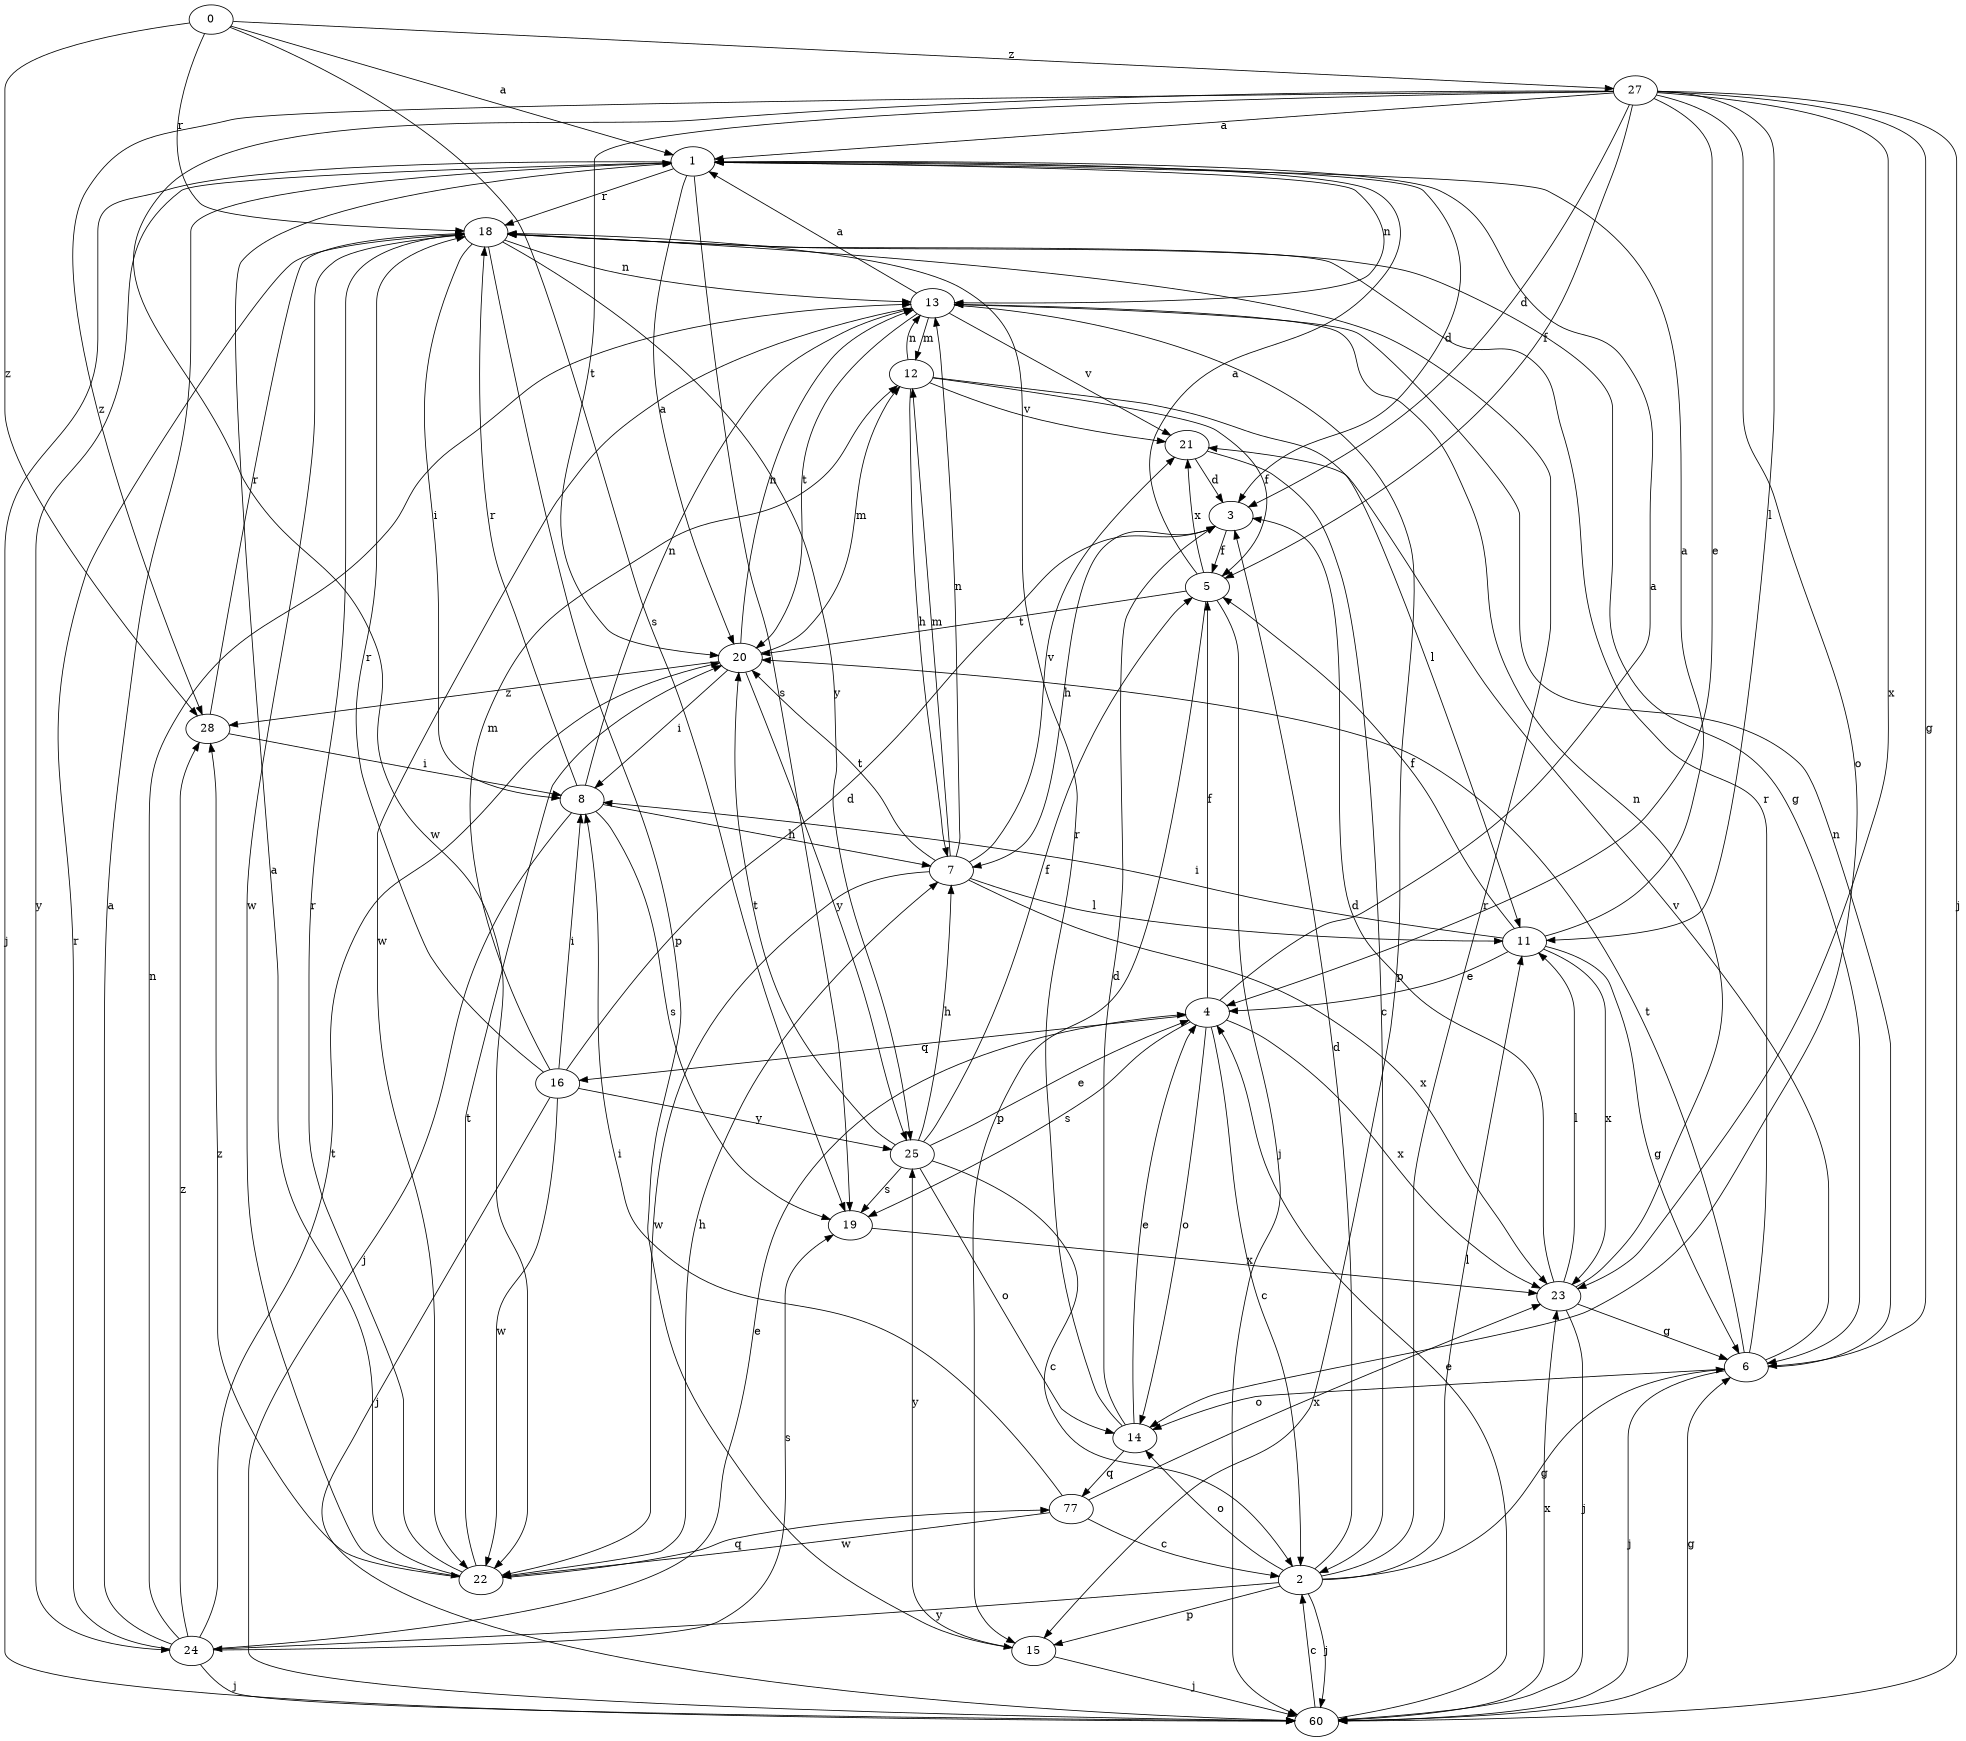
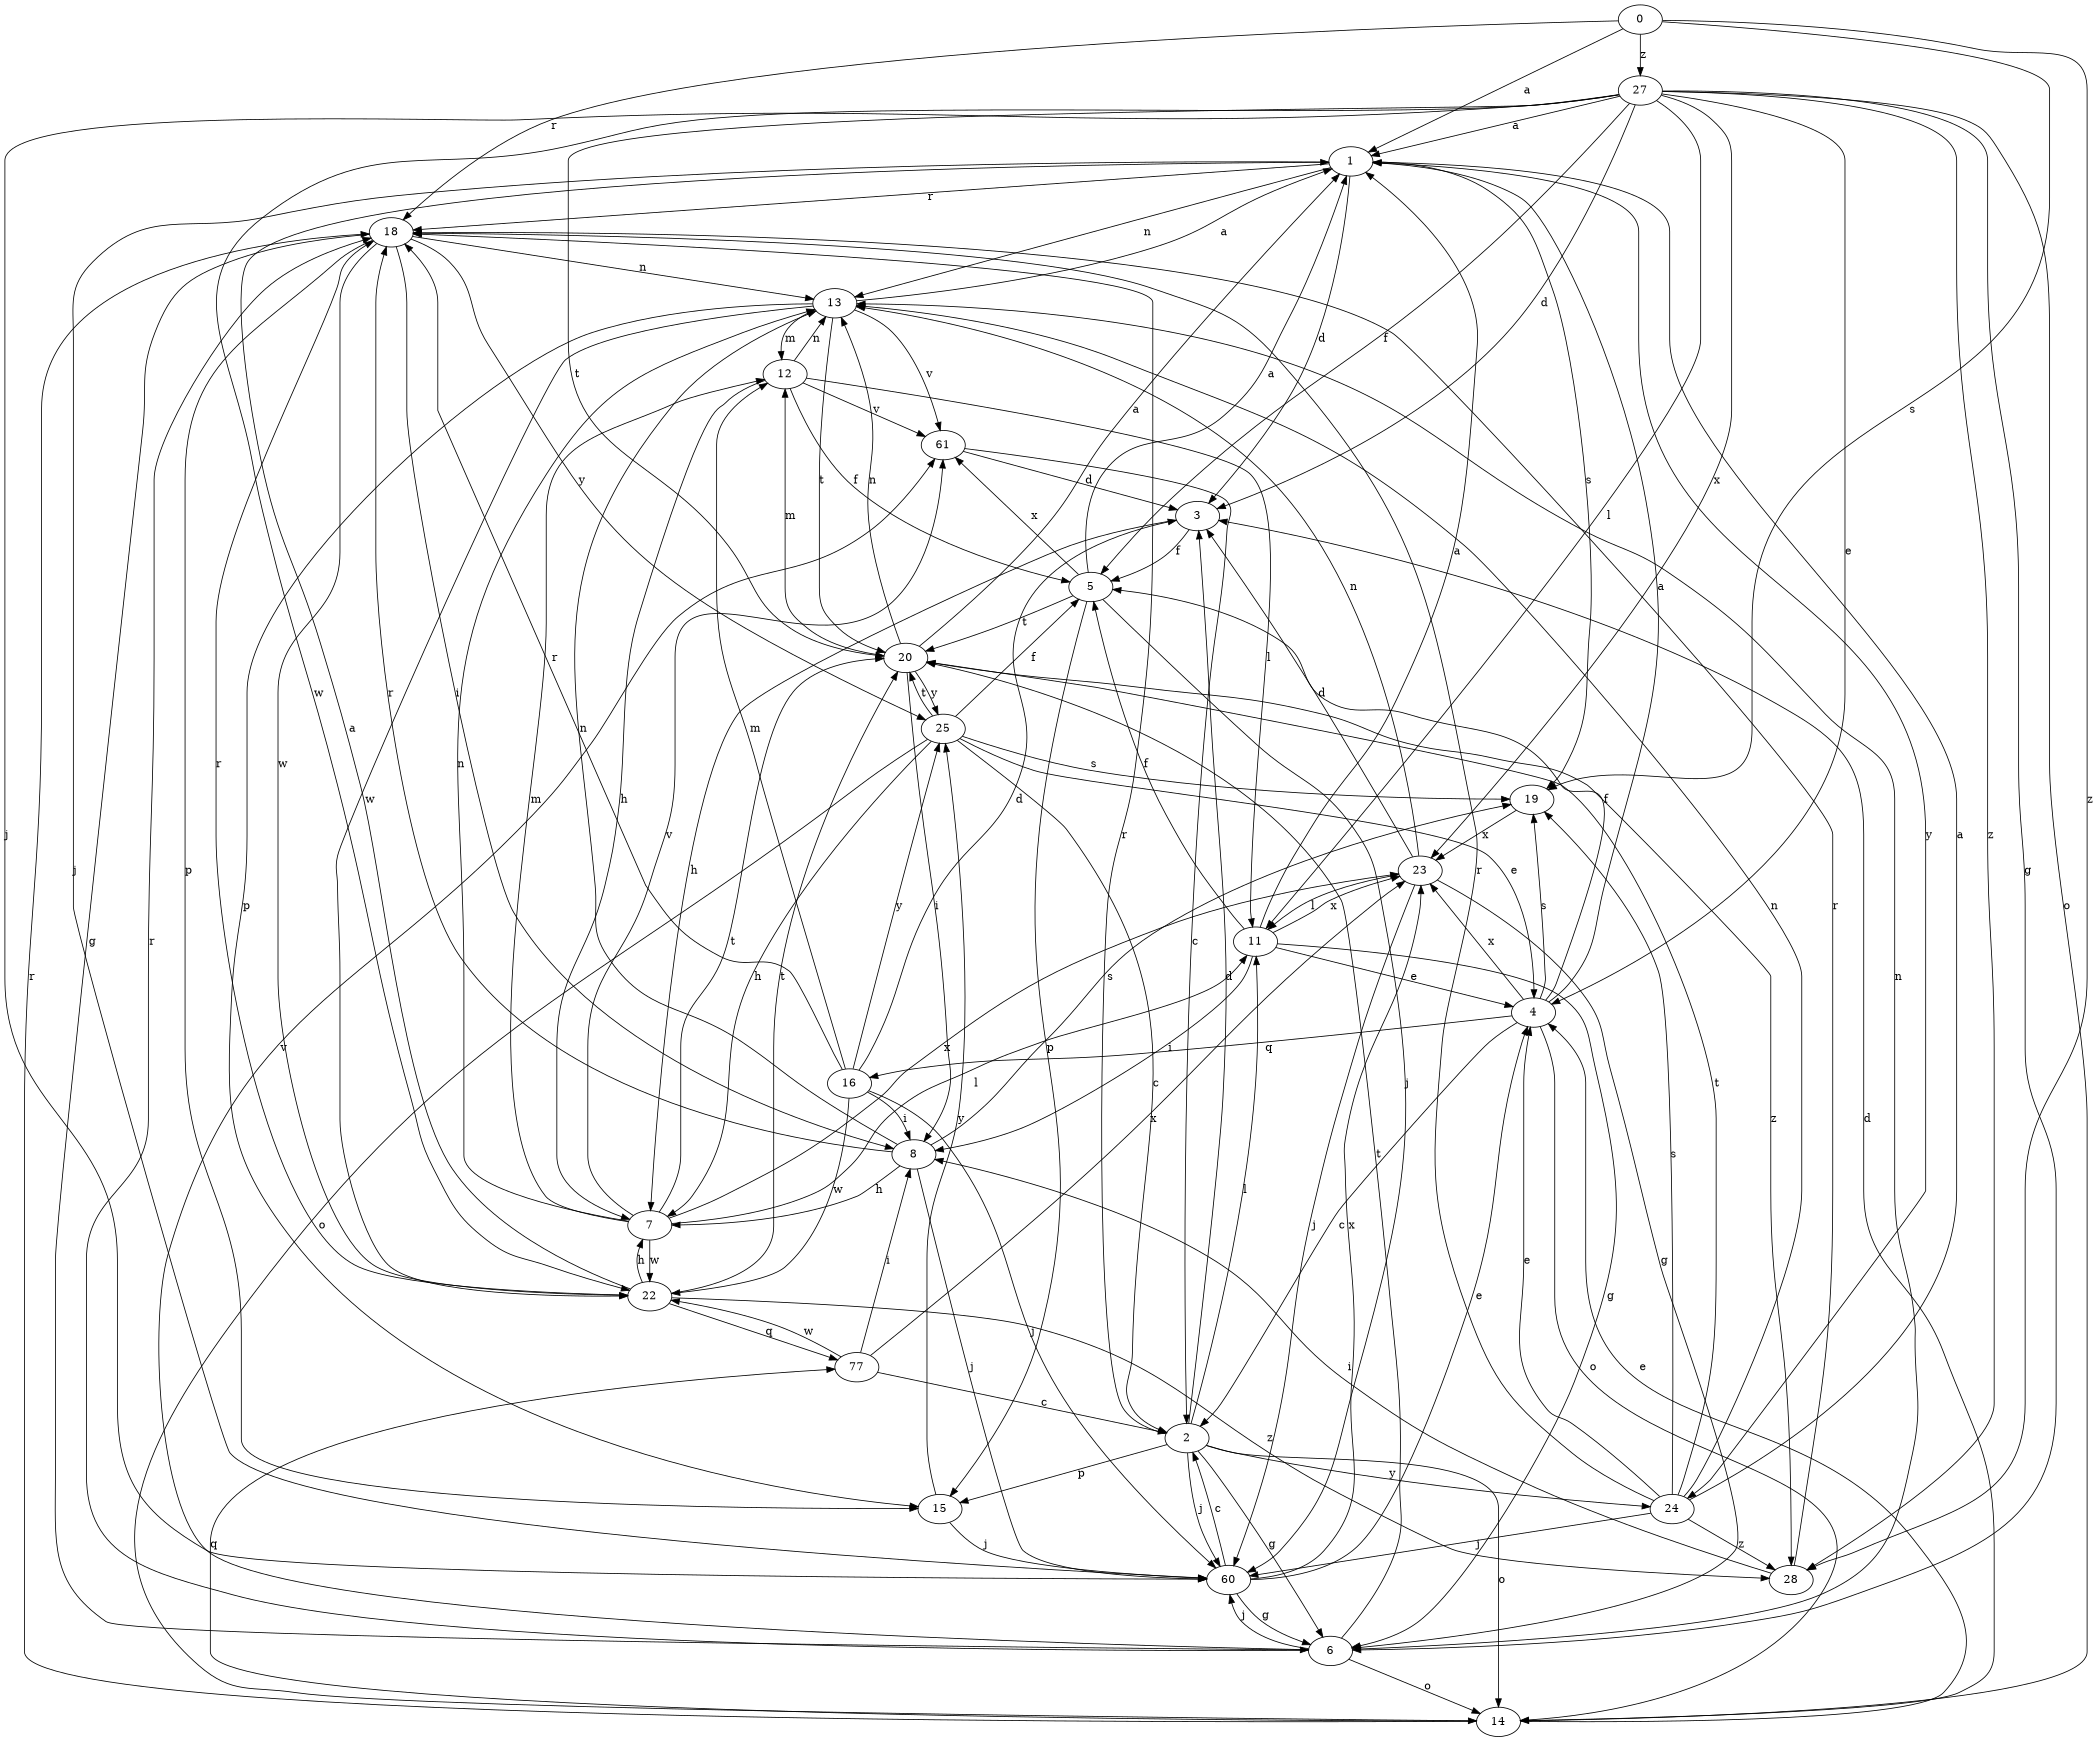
(660, 410) -> (1126, 414)
(1187, 445) -> (943, 445)
